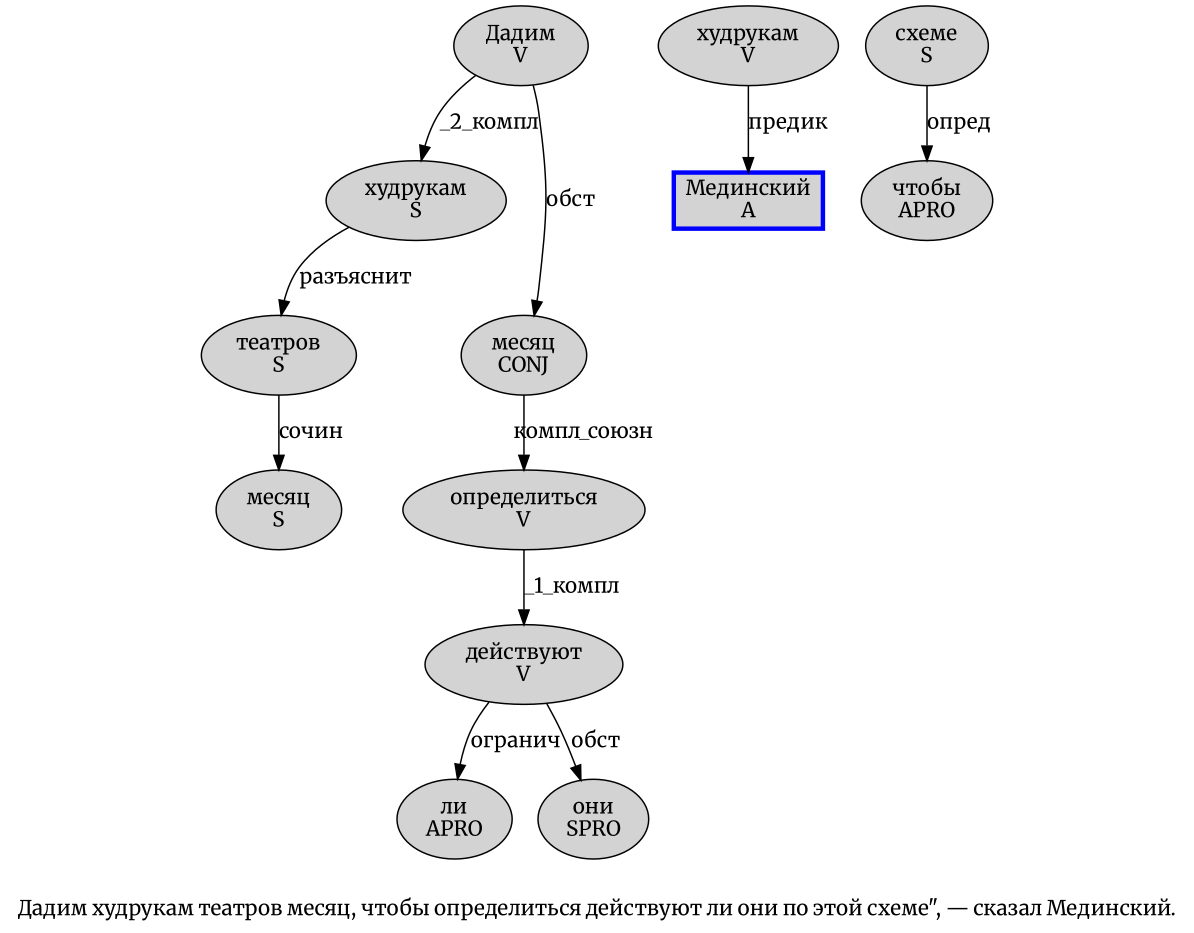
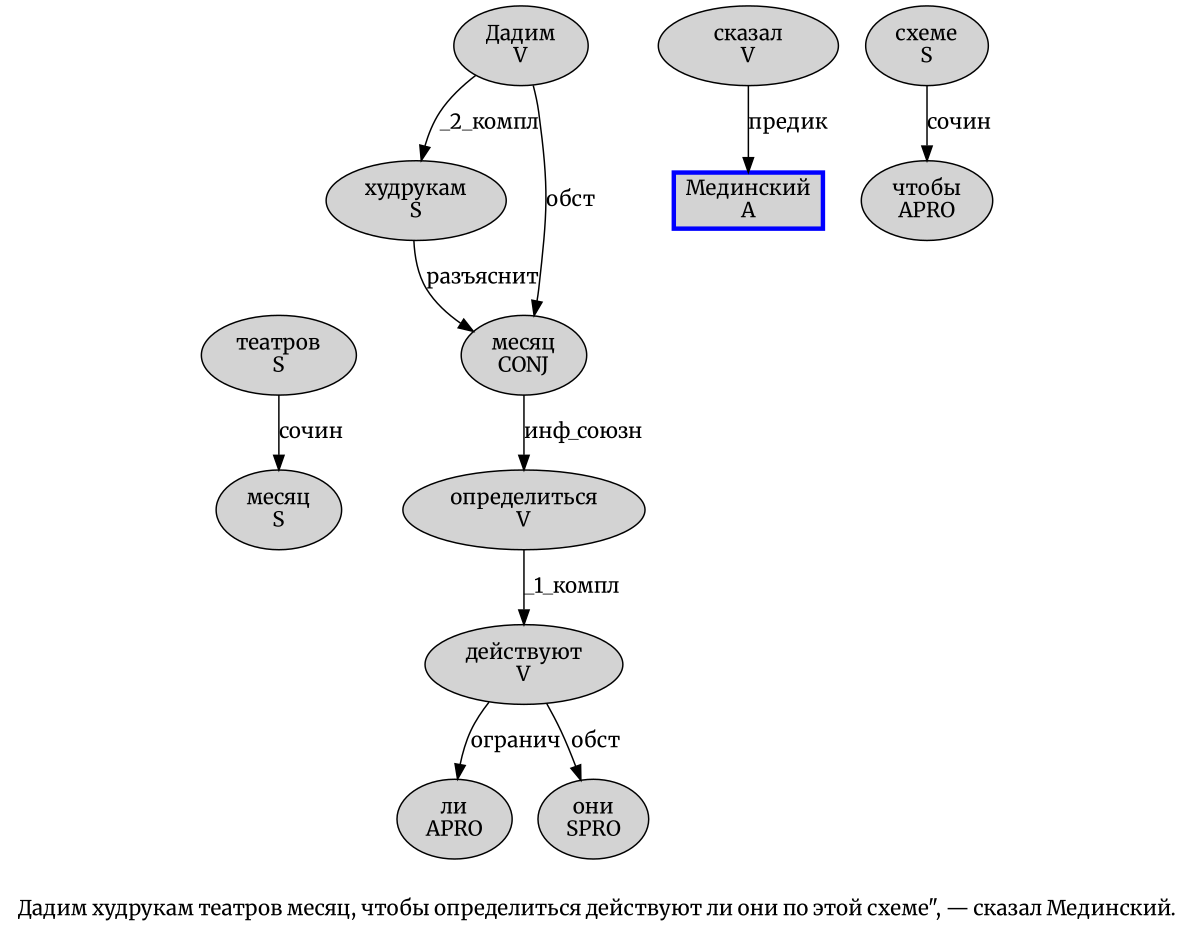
(748, 46) -> (748, 46)
(959, 123) -> (959, 123)
(308, 257) -> (426, 288)
(584, 433) -> (584, 433)
